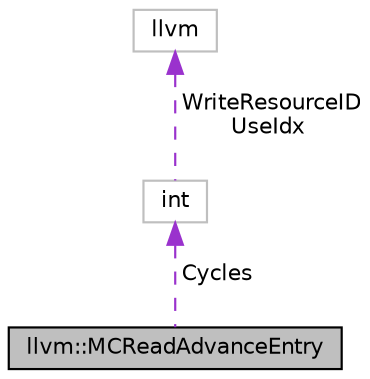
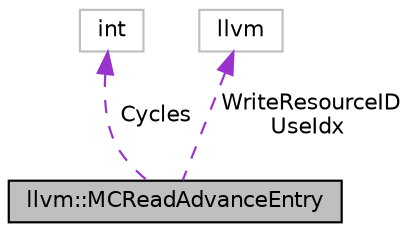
(175, 127) -> (204, 127)
